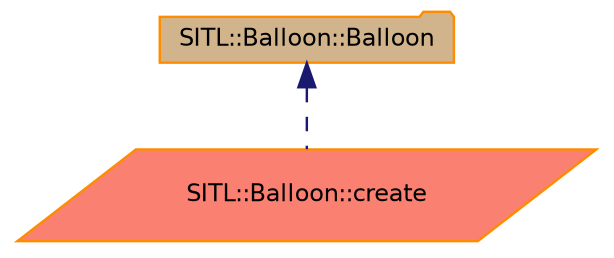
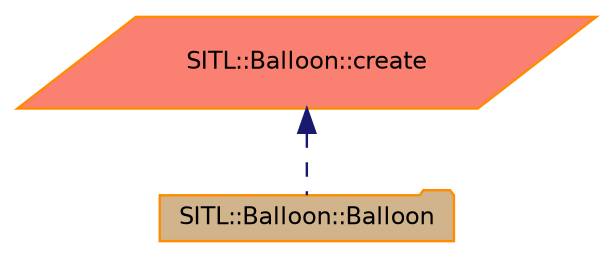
(307, 119) -> (307, 164)
